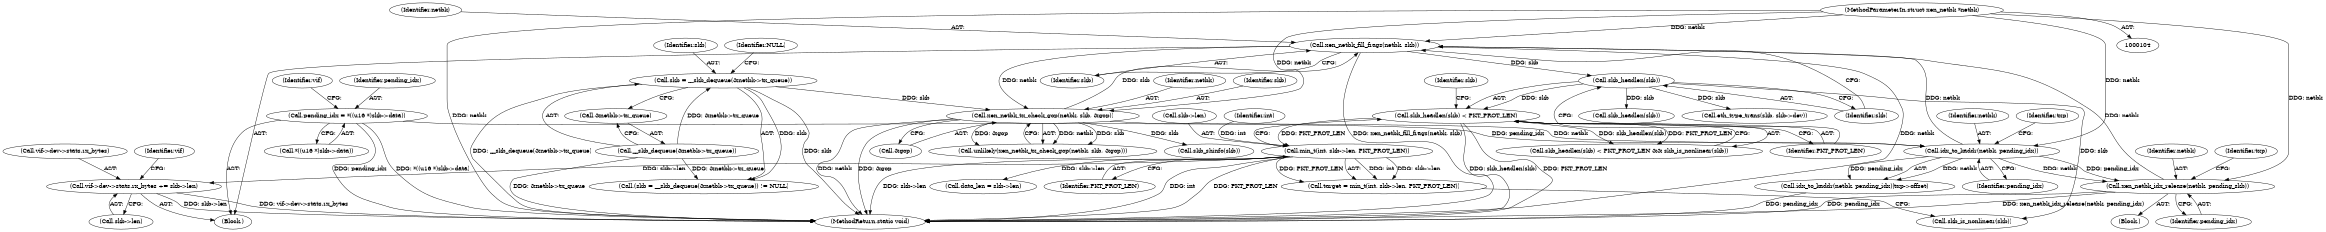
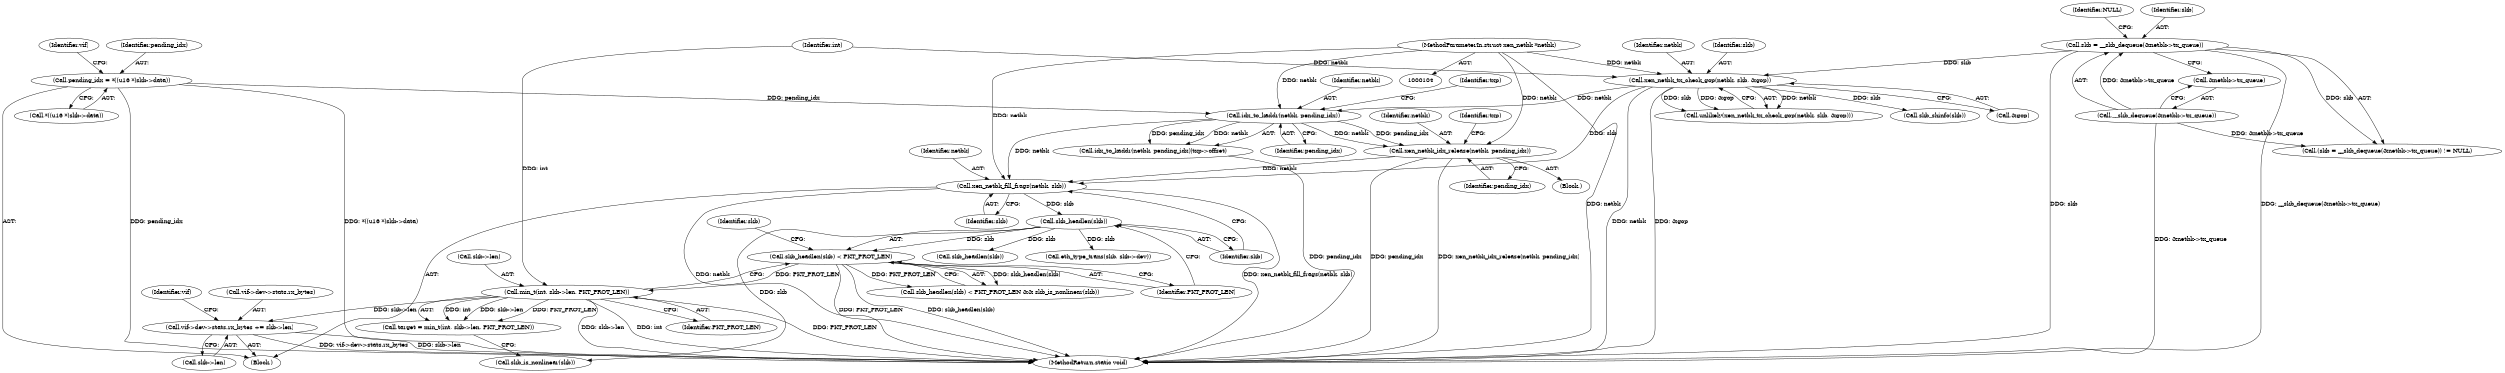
(1122, 52) -> (1232, 62)
(983, 187) -> none
(2178, 187) -> (1460, 151)
